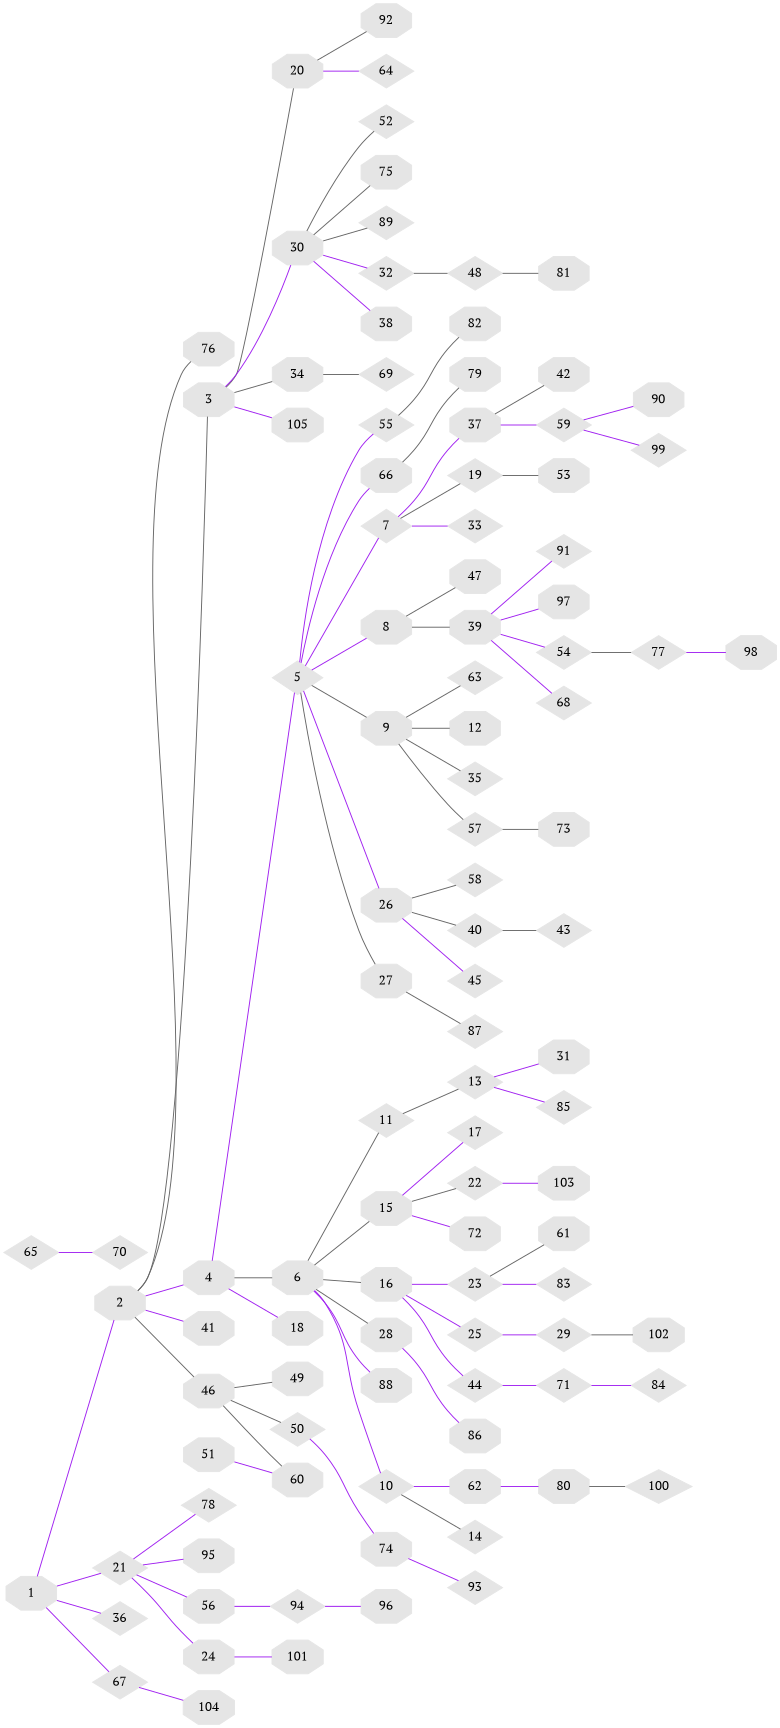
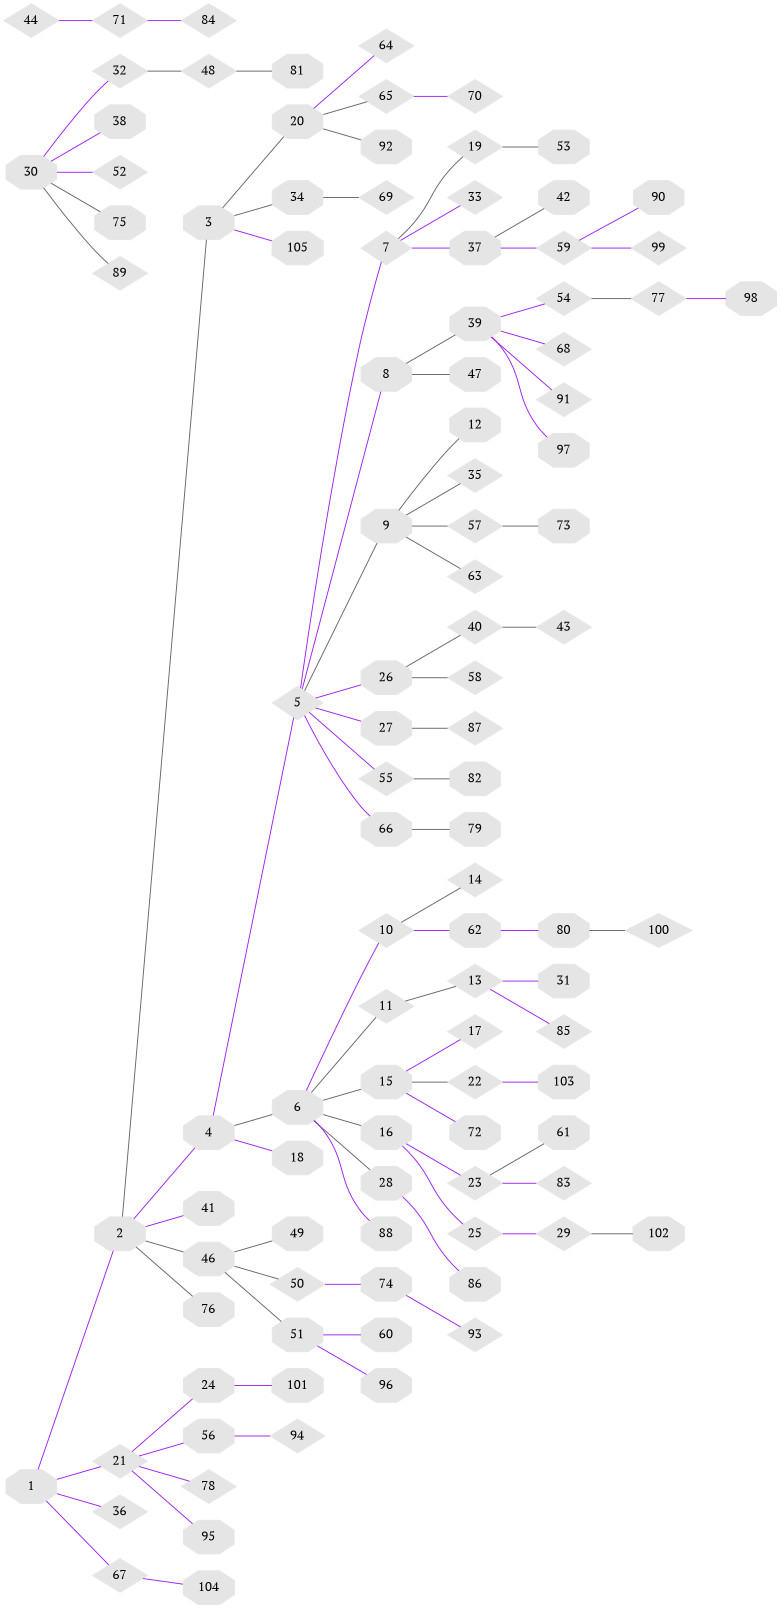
none -> (345, 108)
(337, 178) -> (75, 172)
(263, 329) -> none
(329, 831) -> (338, 715)
(475, 981) -> none
(432, 1337) -> none
(252, 1436) -> (253, 1297)
(343, 1606) -> (342, 1360)
